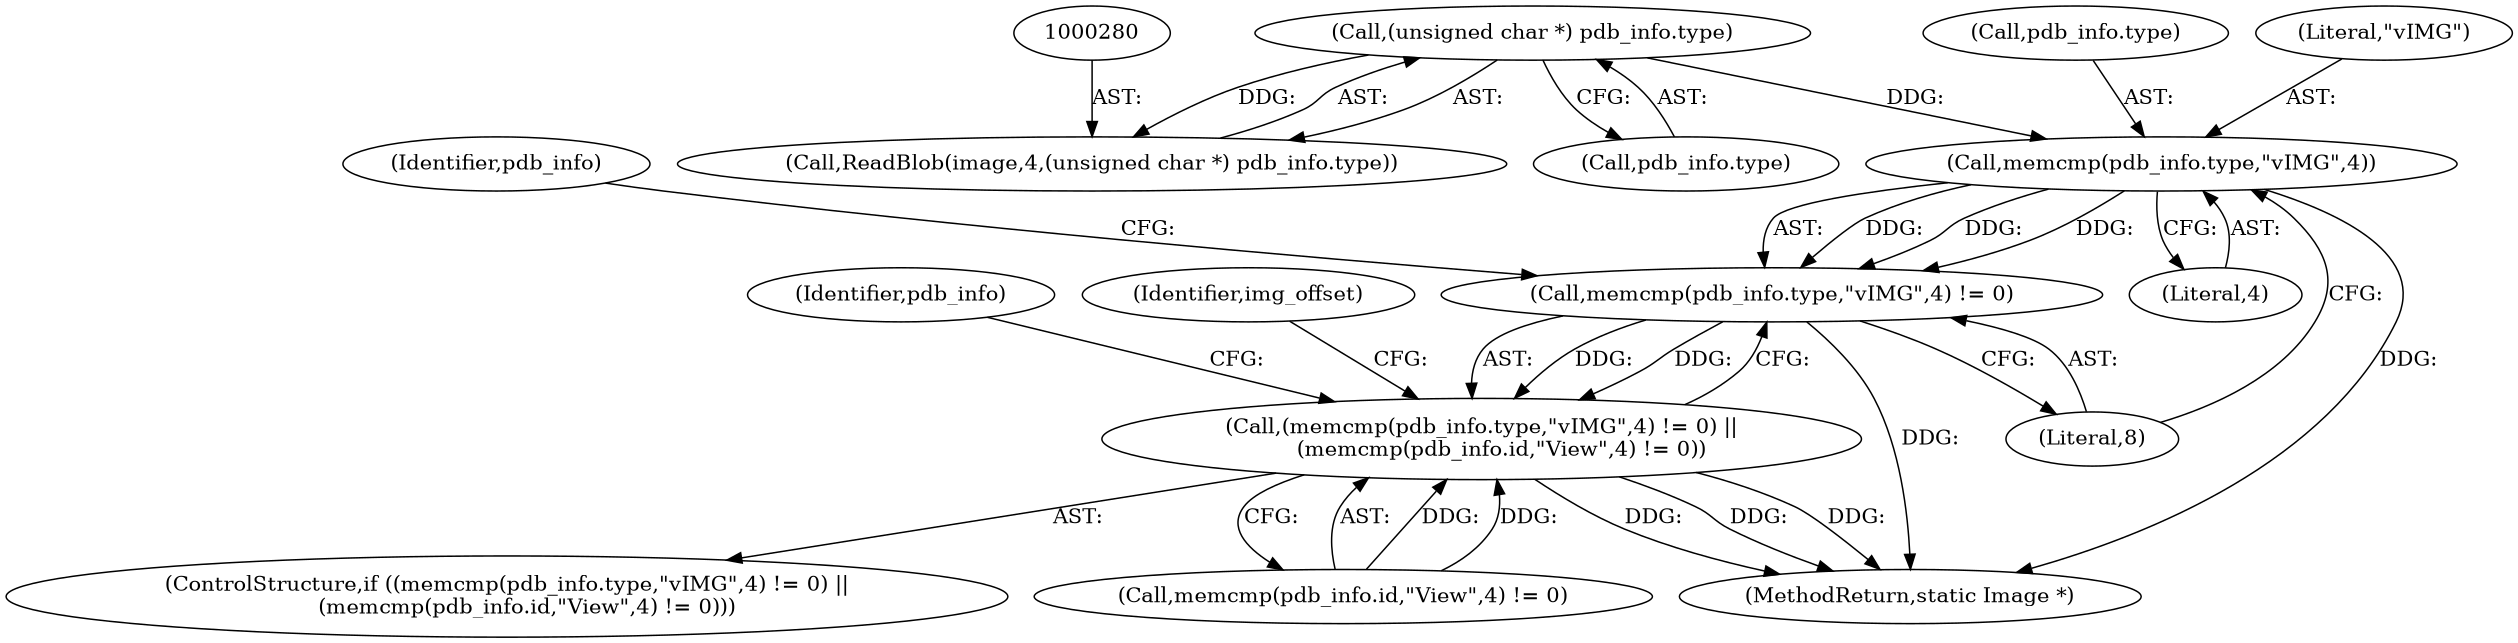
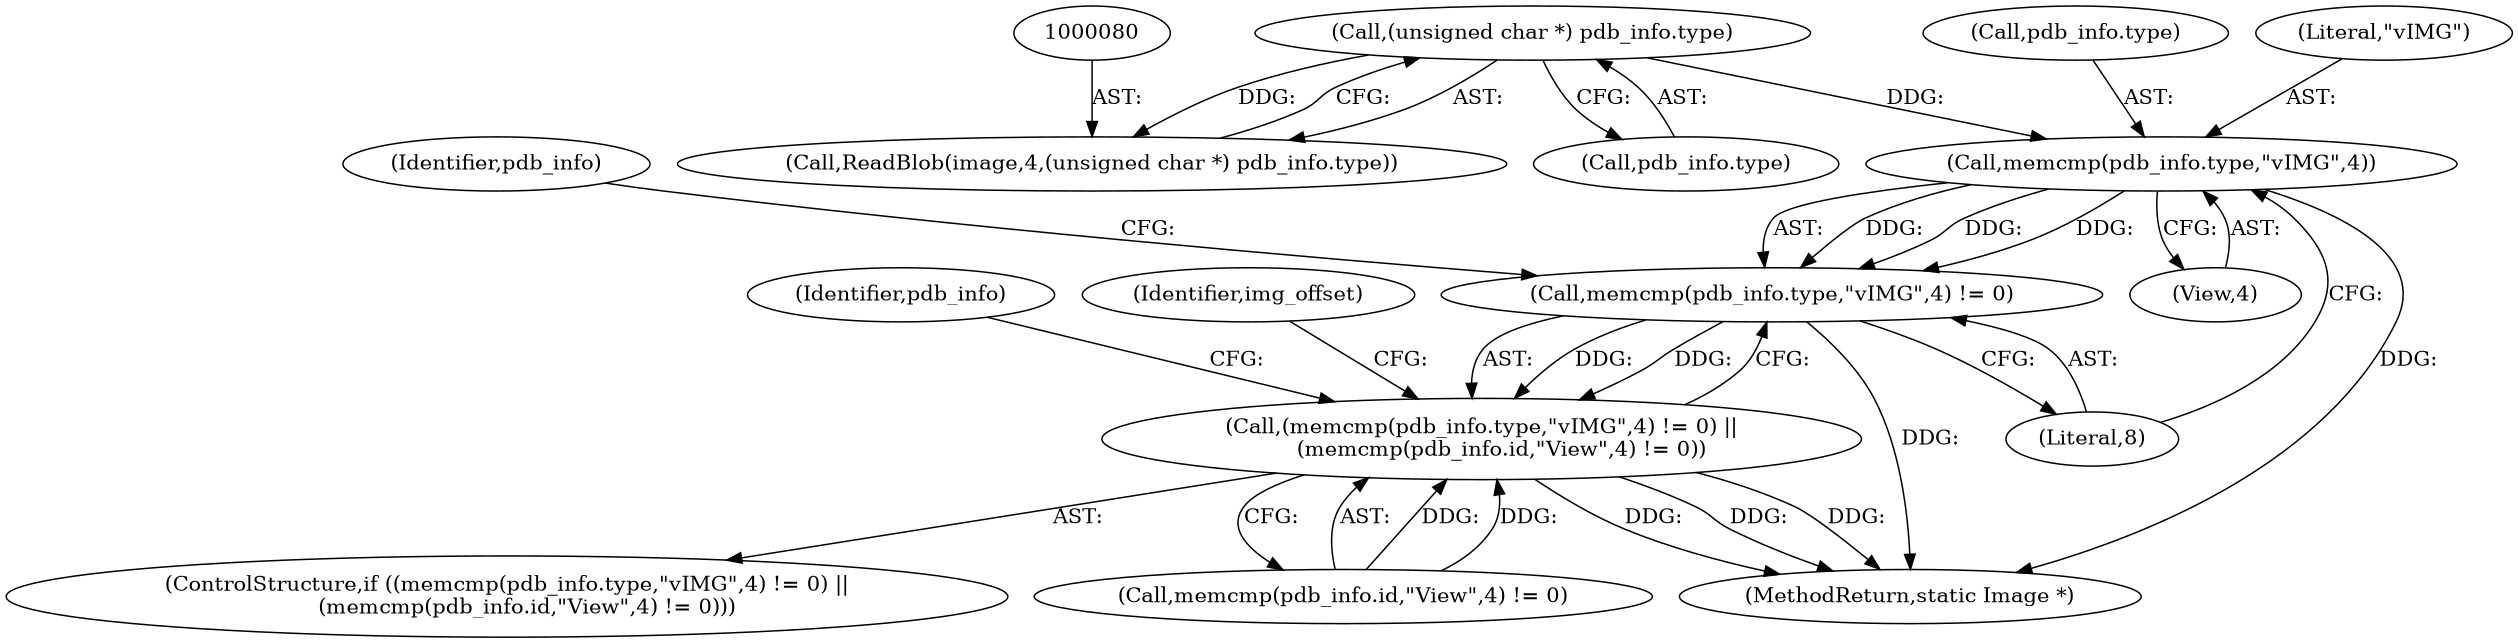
(1092, 33) -> (1092, 33)
(1367, 99) -> (1367, 99)
(2216, 295) -> (2216, 295)
